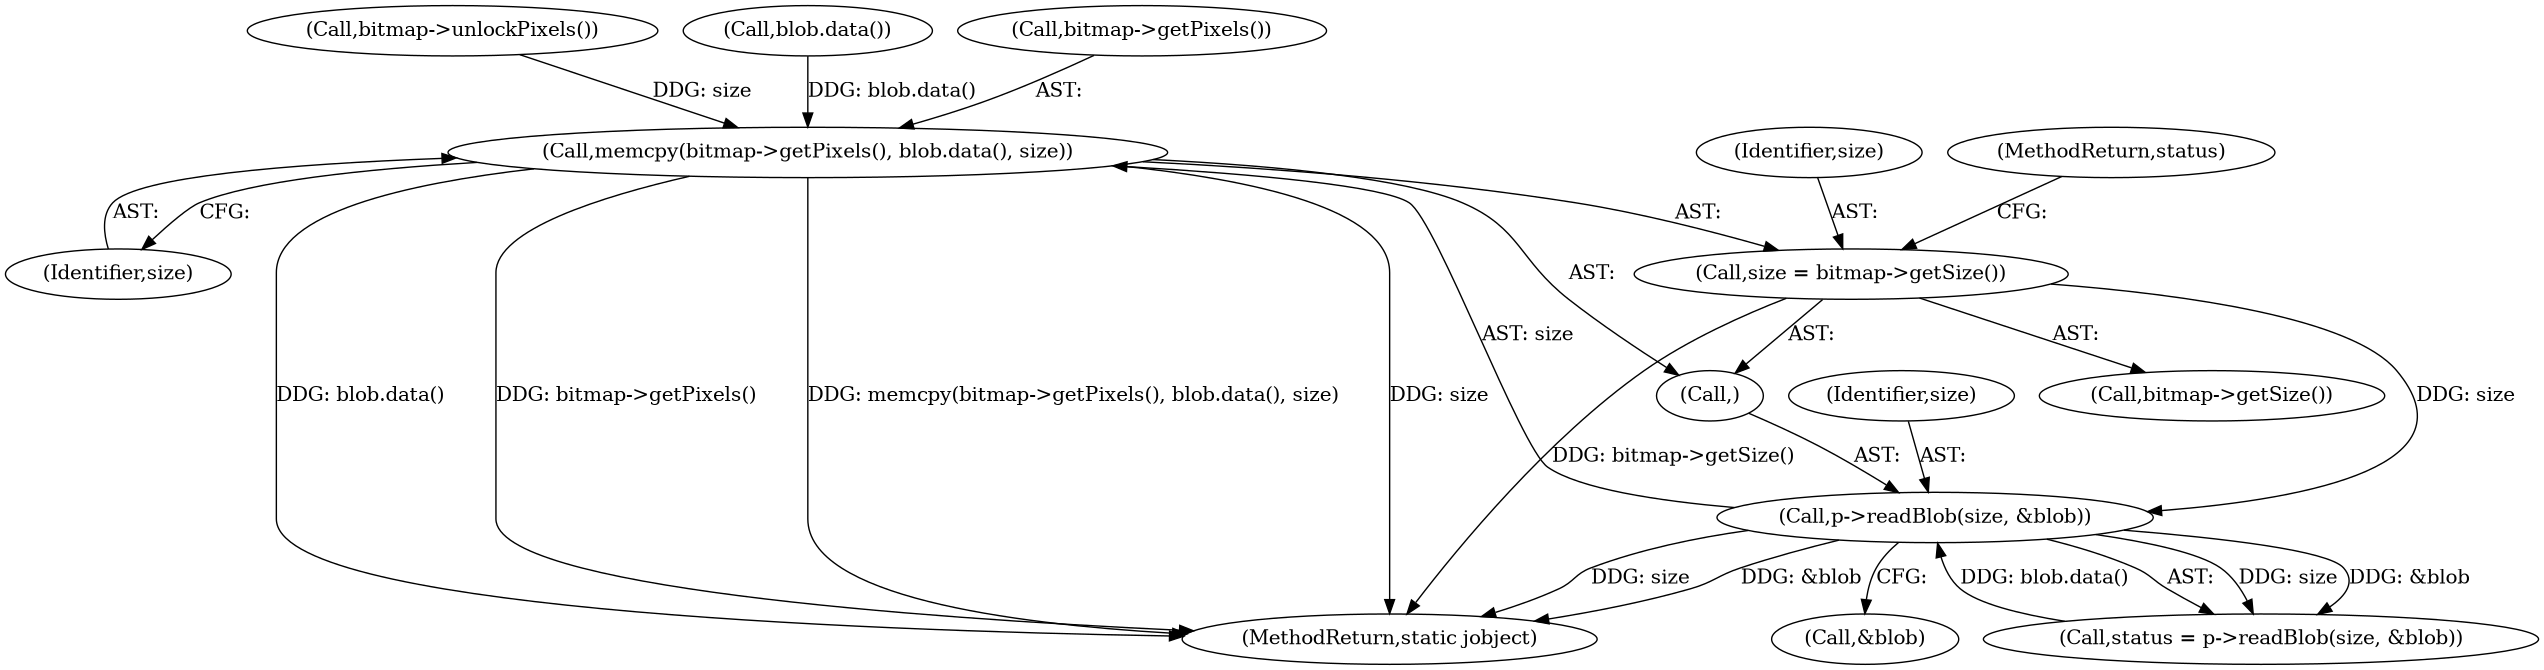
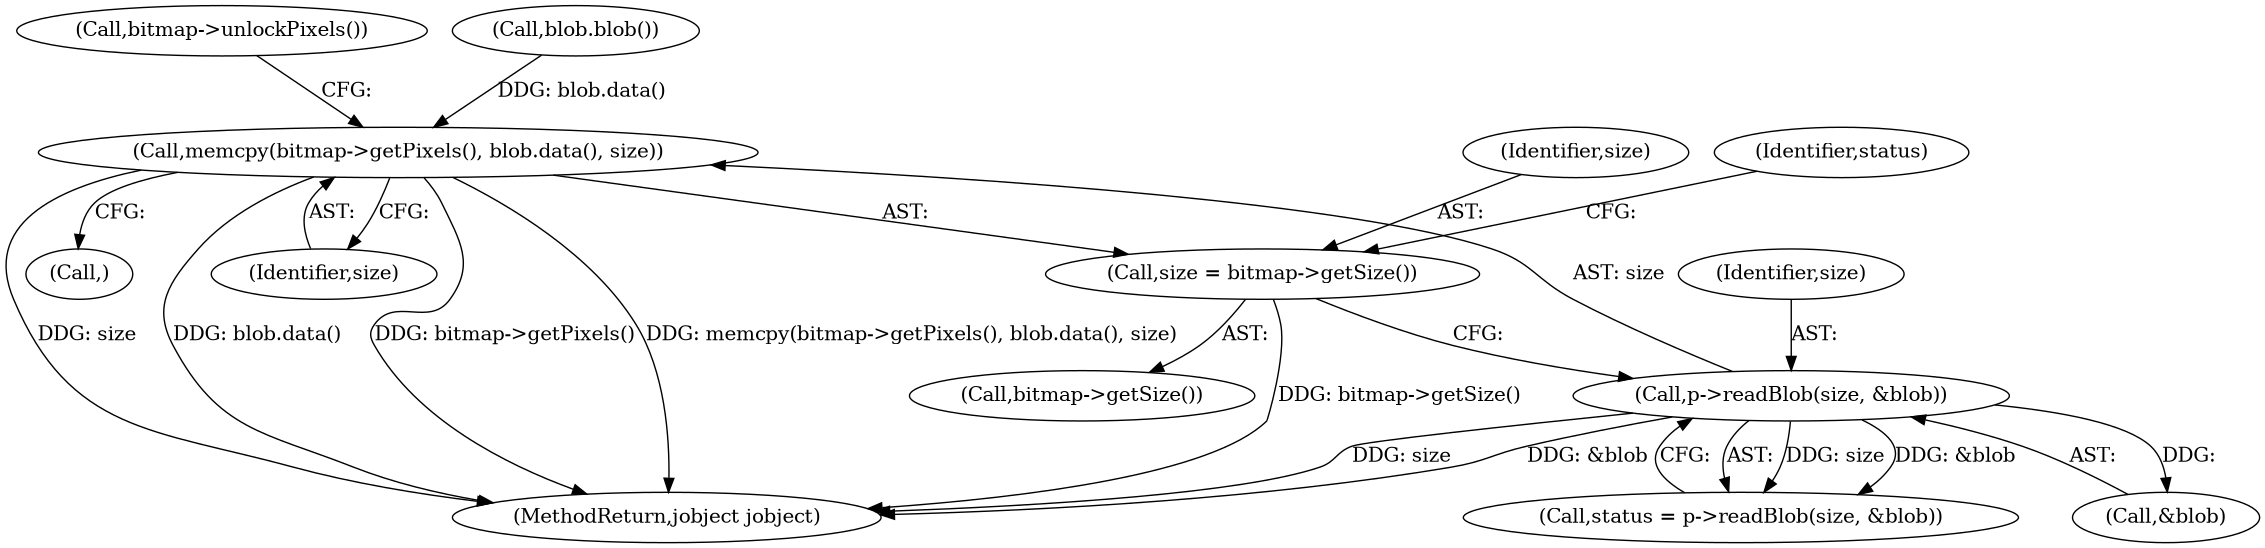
(808, 31) -> (576, 31)
(1142, 31) -> none
(702, 92) -> (350, 92)
(2111, 152) -> (1842, 152)
(1595, 274) -> (123, 213)
(1784, 332) -> none
(2466, 396) -> (1481, 335)
(1819, 446) -> (2030, 449)
(1905, 578) -> (2192, 457)
(2045, 578) -> (1688, 457)
(1390, 639) -> (667, 517)
